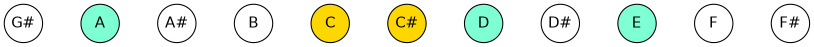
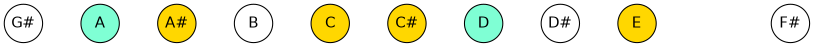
(177, 23) -> (177, 23)
(637, 23) -> (637, 23)
(714, 23) -> none
